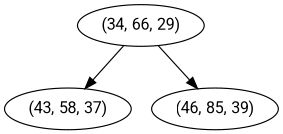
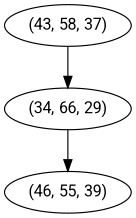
(108, 63) -> (68, 62)
(215, 109) -> (68, 192)
